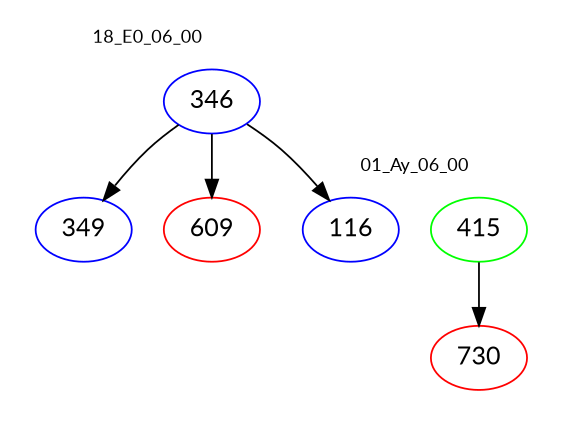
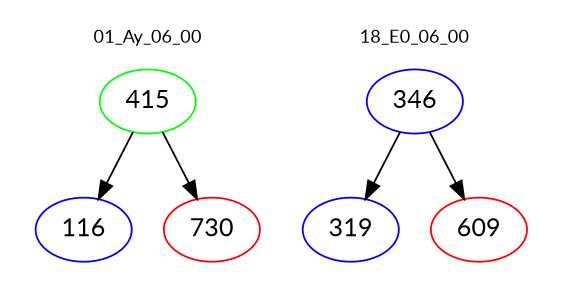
(300, 167) -> (120, 158)
(84, 230) -> (351, 230)
